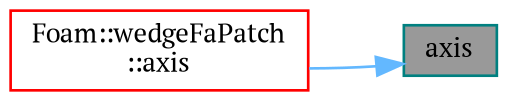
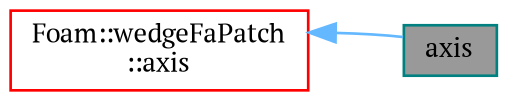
(343, 68) -> (370, 34)
